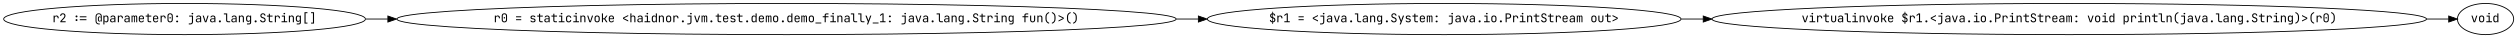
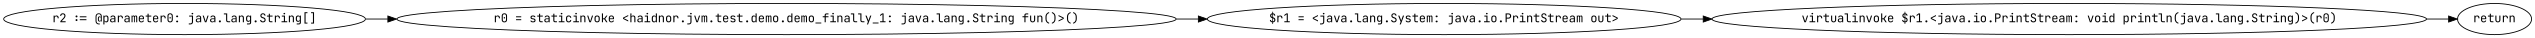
(2486, 19) -> (2495, 19)
